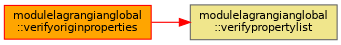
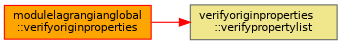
(264, 22) -> (264, 22)
